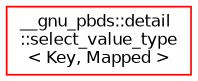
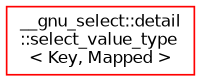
(99, 41) -> (100, 41)
